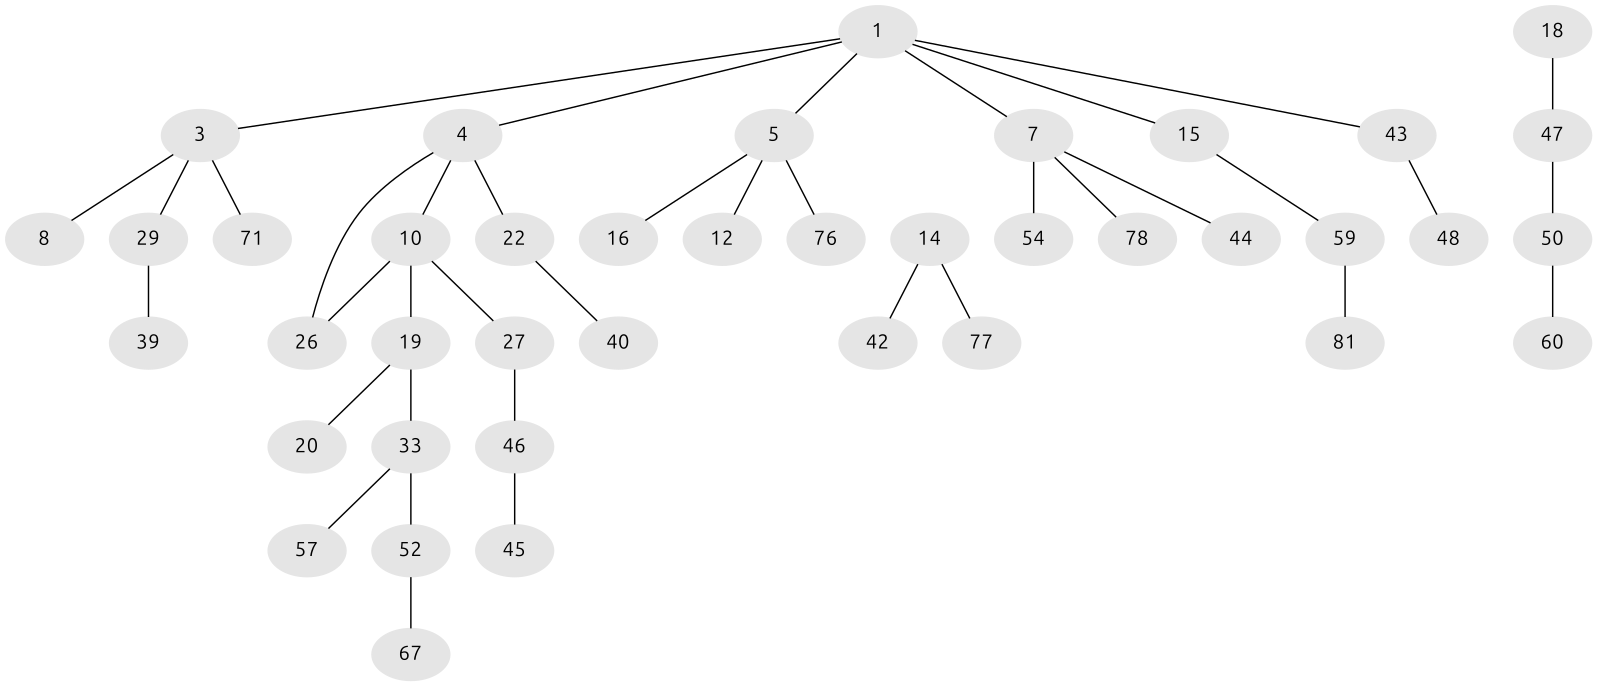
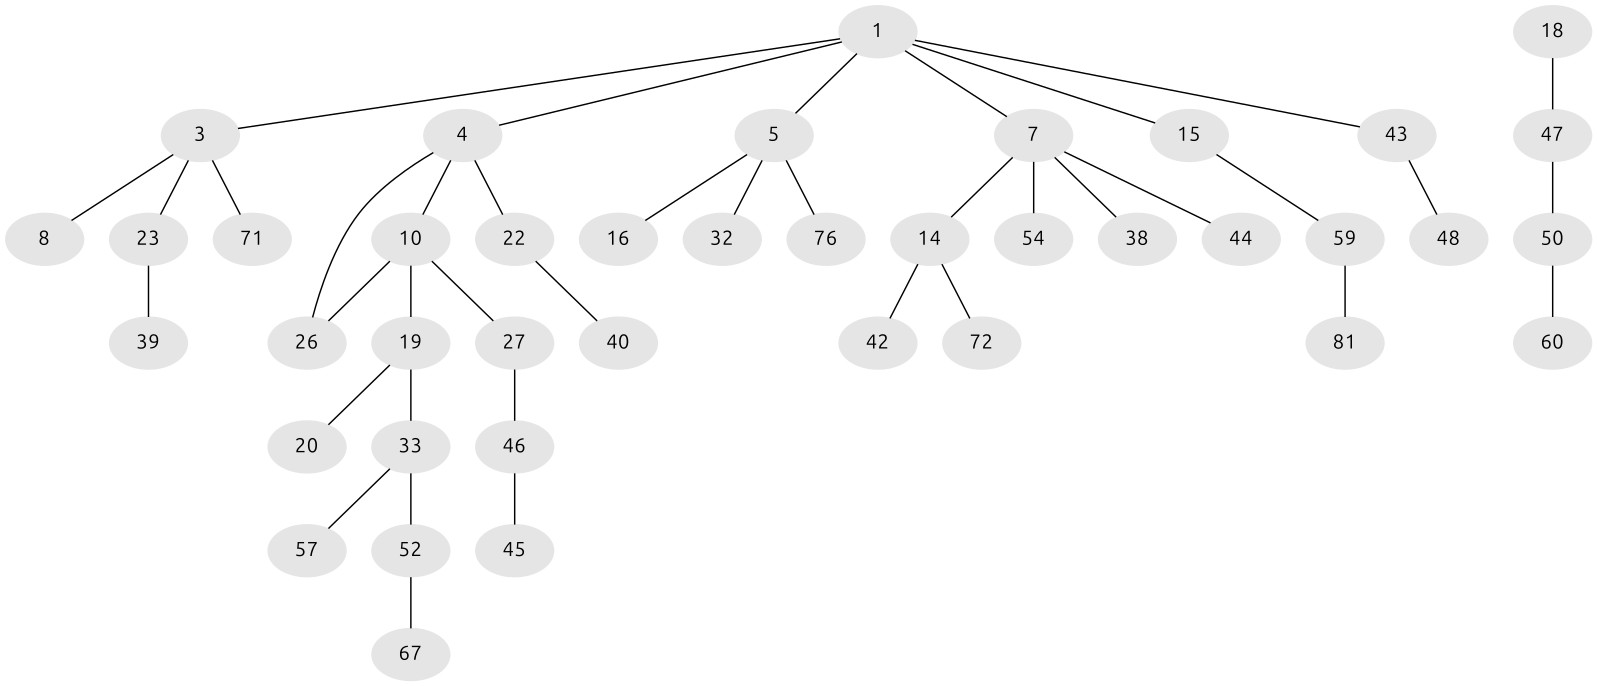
none -> (982, 187)
(148, 239) -> (148, 239)
(722, 239) -> (722, 239)
(1137, 239) -> (1137, 239)
(982, 343) -> (982, 343)
